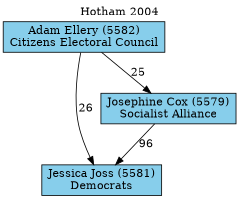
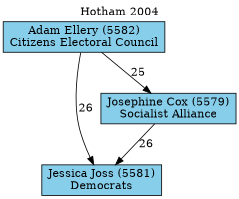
(146, 144) -> (146, 144)
